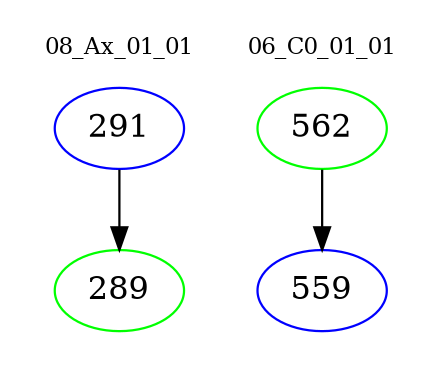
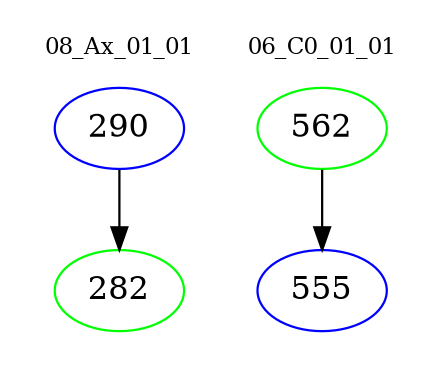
(119, 128) -> (119, 128)
(119, 291) -> (119, 291)
(322, 291) -> (322, 291)
